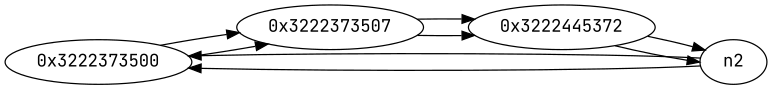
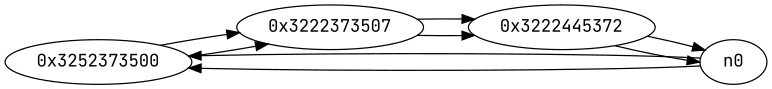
(98, 62) -> (98, 62)
(733, 62) -> (733, 62)
